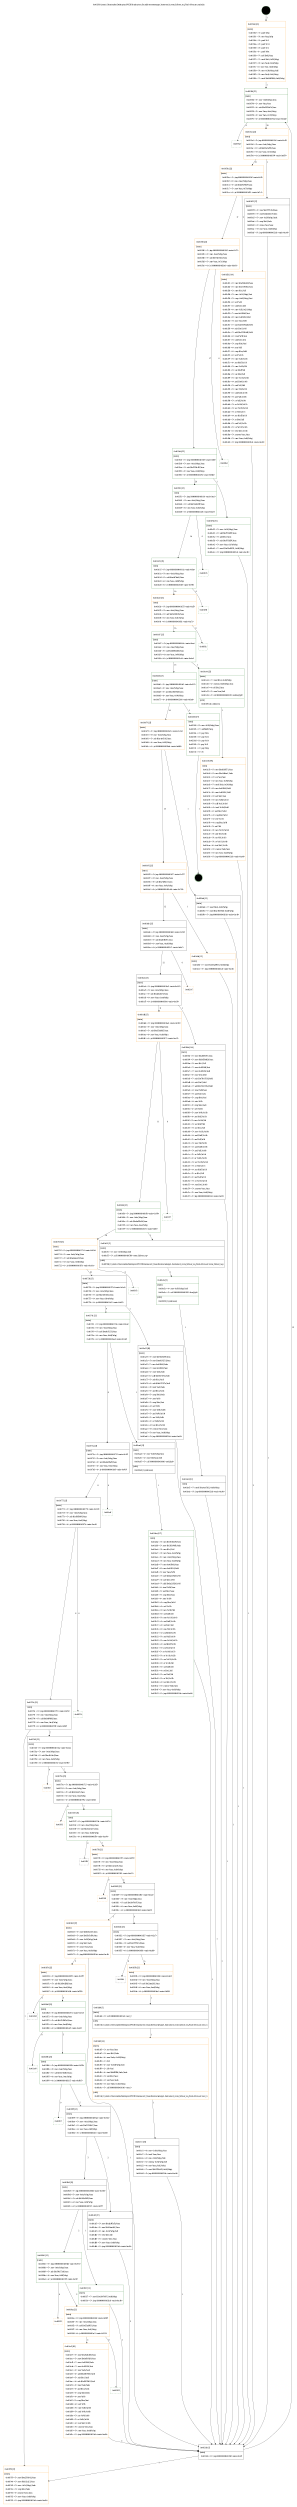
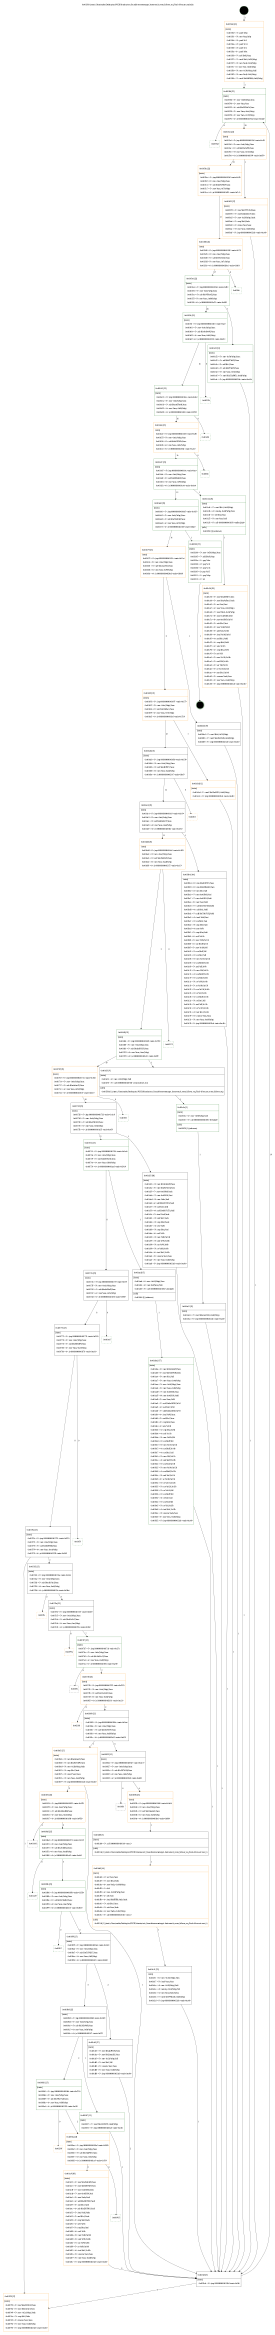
(267, 217) -> (245, 217)
(243, 359) -> none
